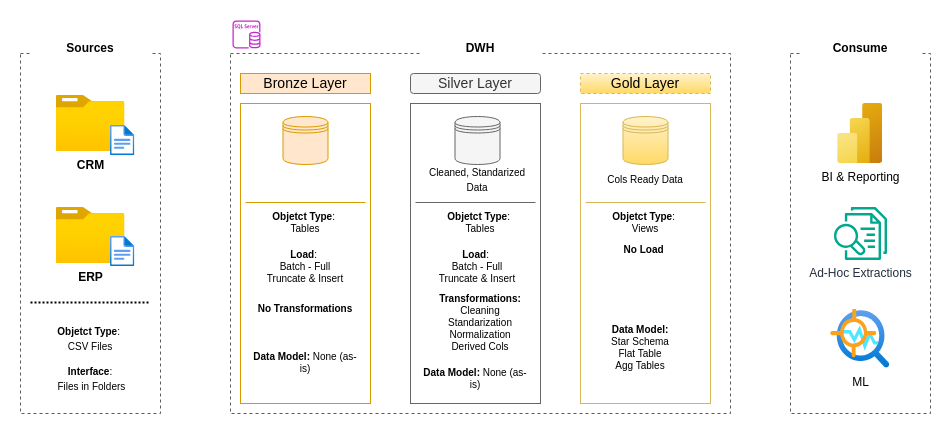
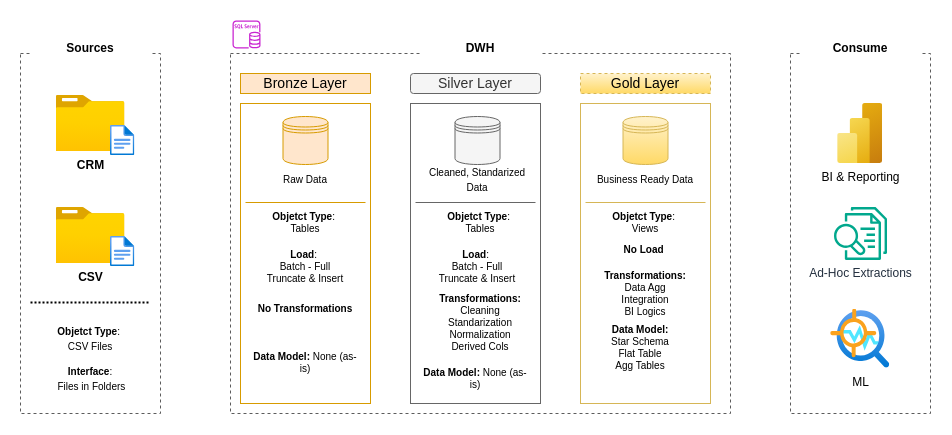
none -> (306, 180)
(646, 180) -> (646, 180)
(91, 278) -> (91, 278)
none -> (646, 294)
